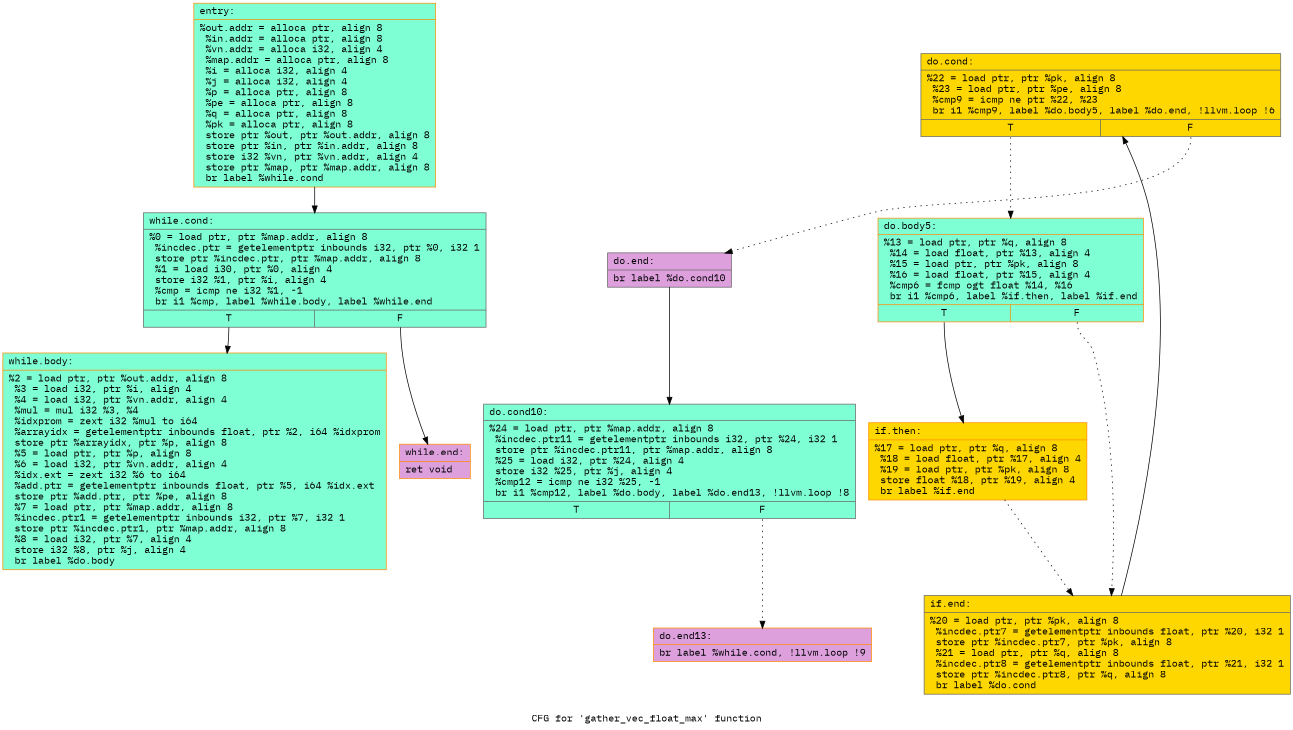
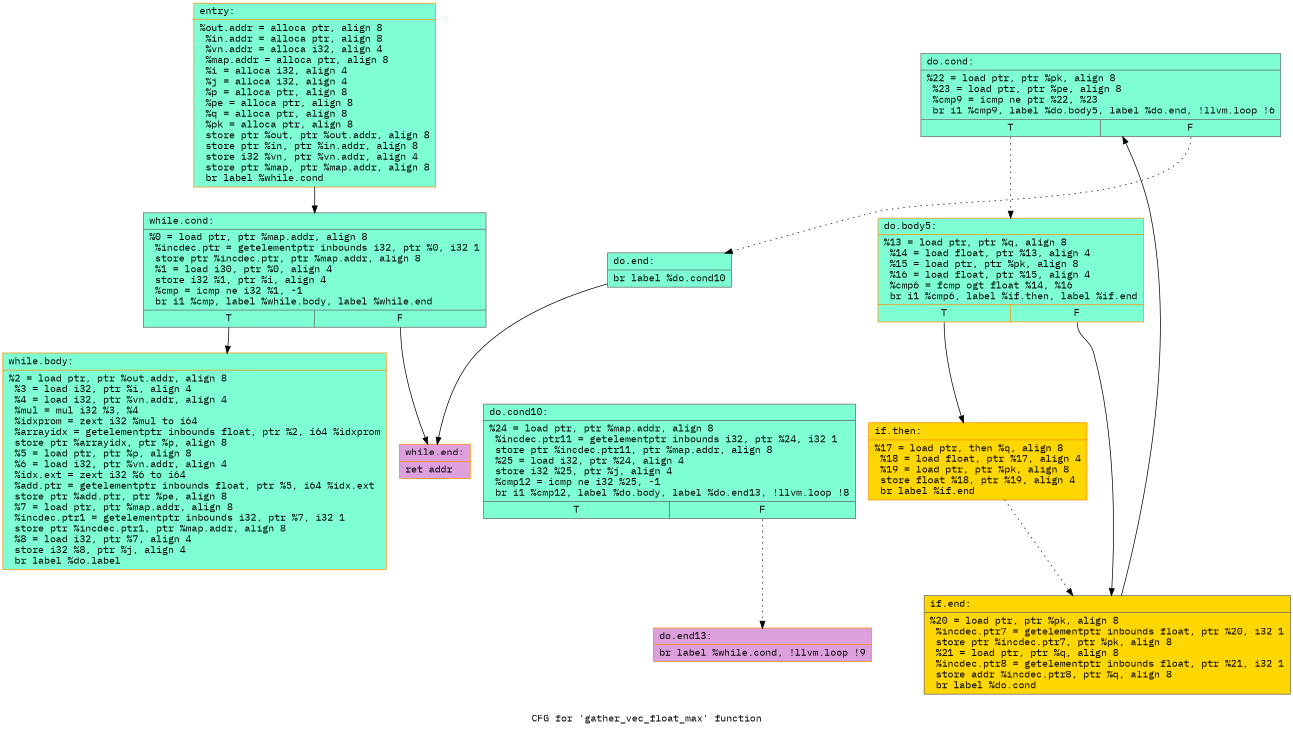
(1101, 95) -> (1101, 95)
(670, 270) -> (670, 270)
(670, 342) -> (498, 335)
(966, 448) -> (969, 448)
(1110, 452) -> (1110, 452)
(429, 470) -> (429, 470)
(62, 561) -> (65, 561)
(1048, 675) -> (1051, 675)
